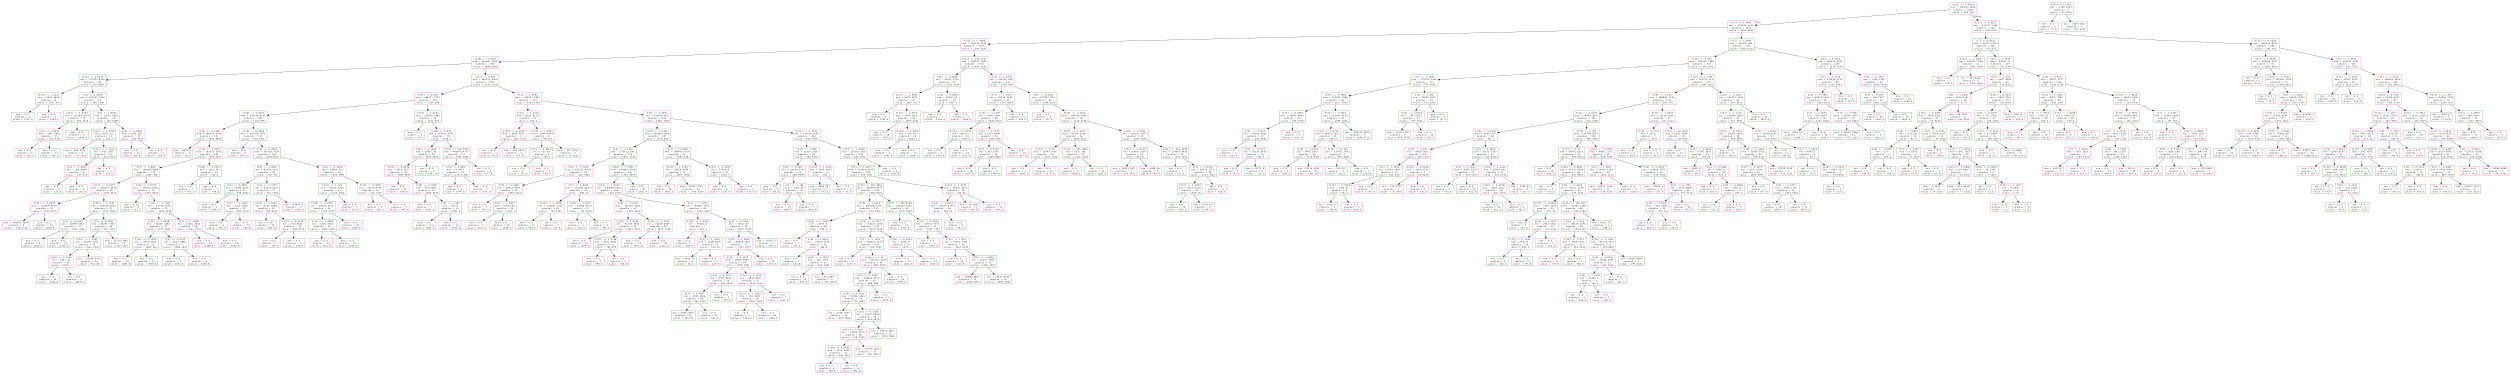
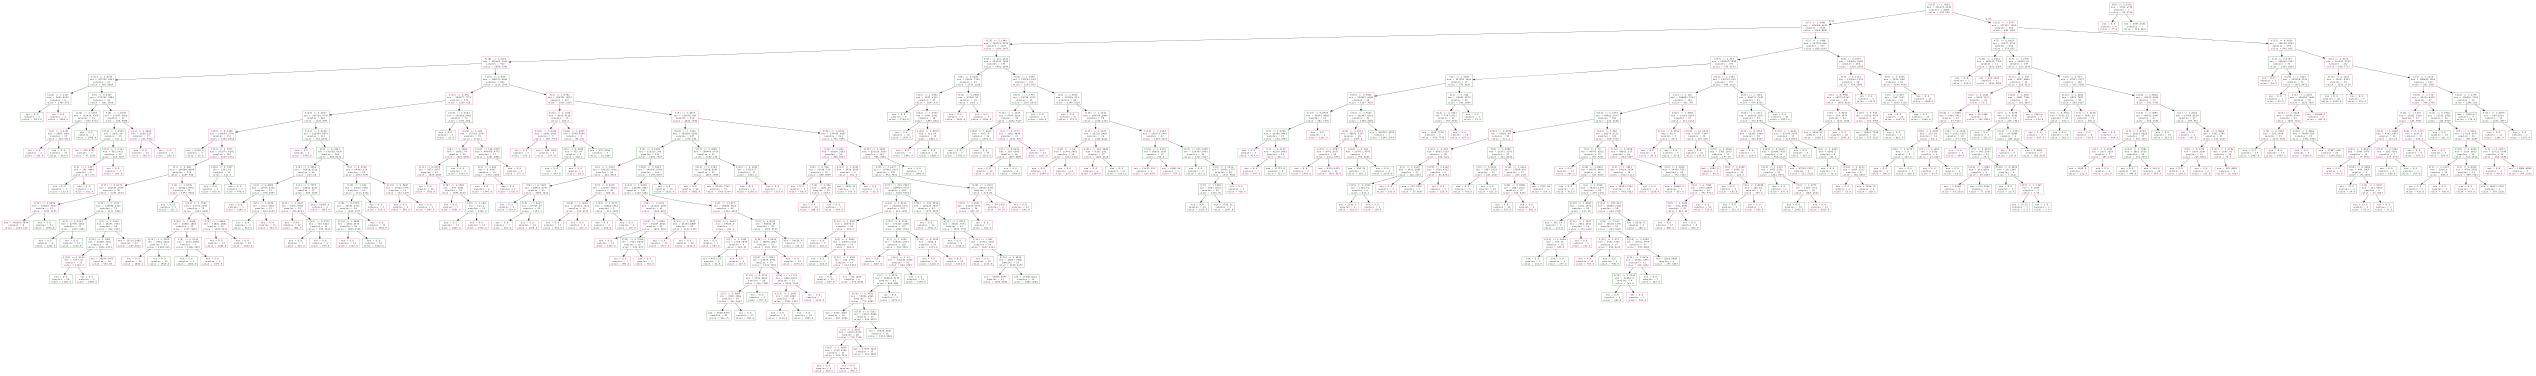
none -> (1866, 189)
